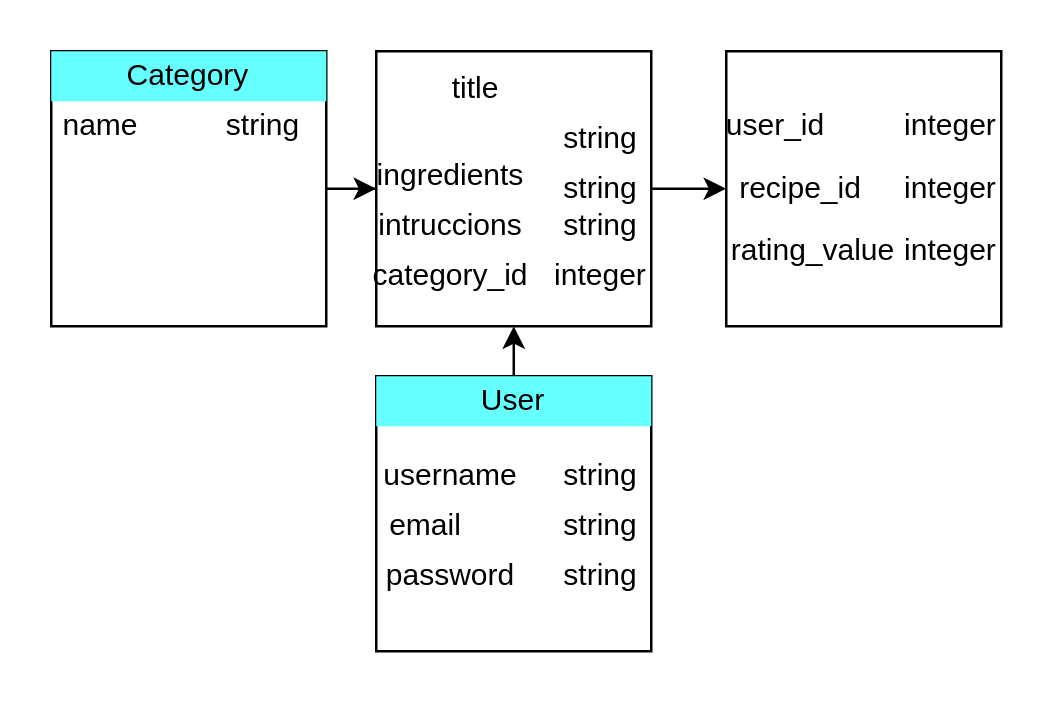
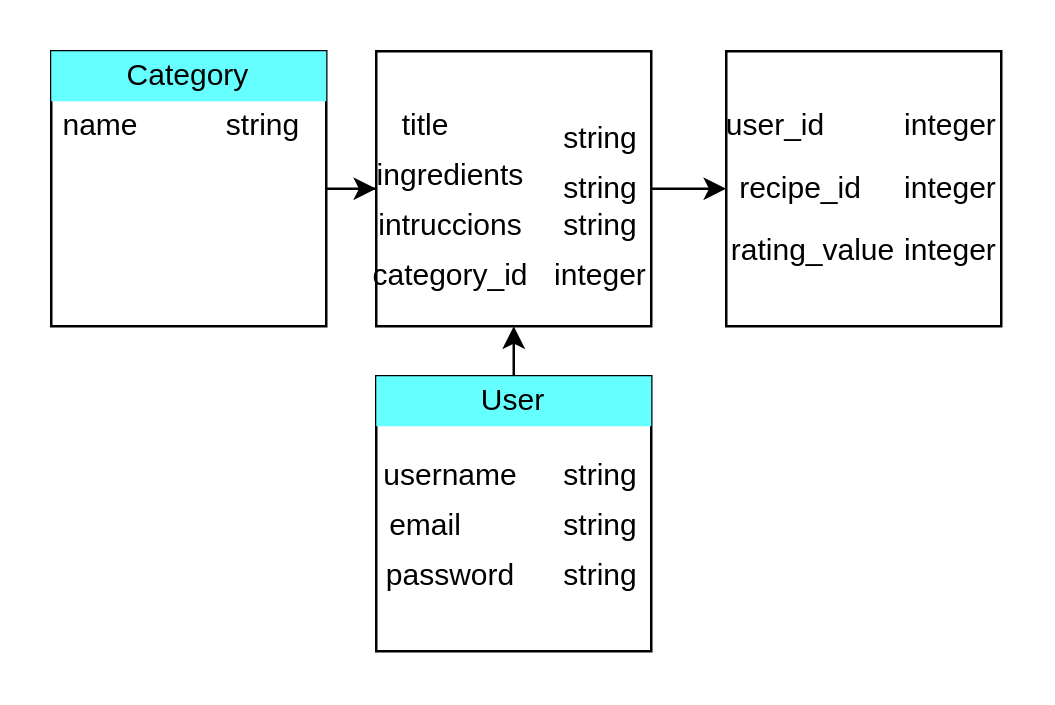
(476, 89) -> (426, 126)
